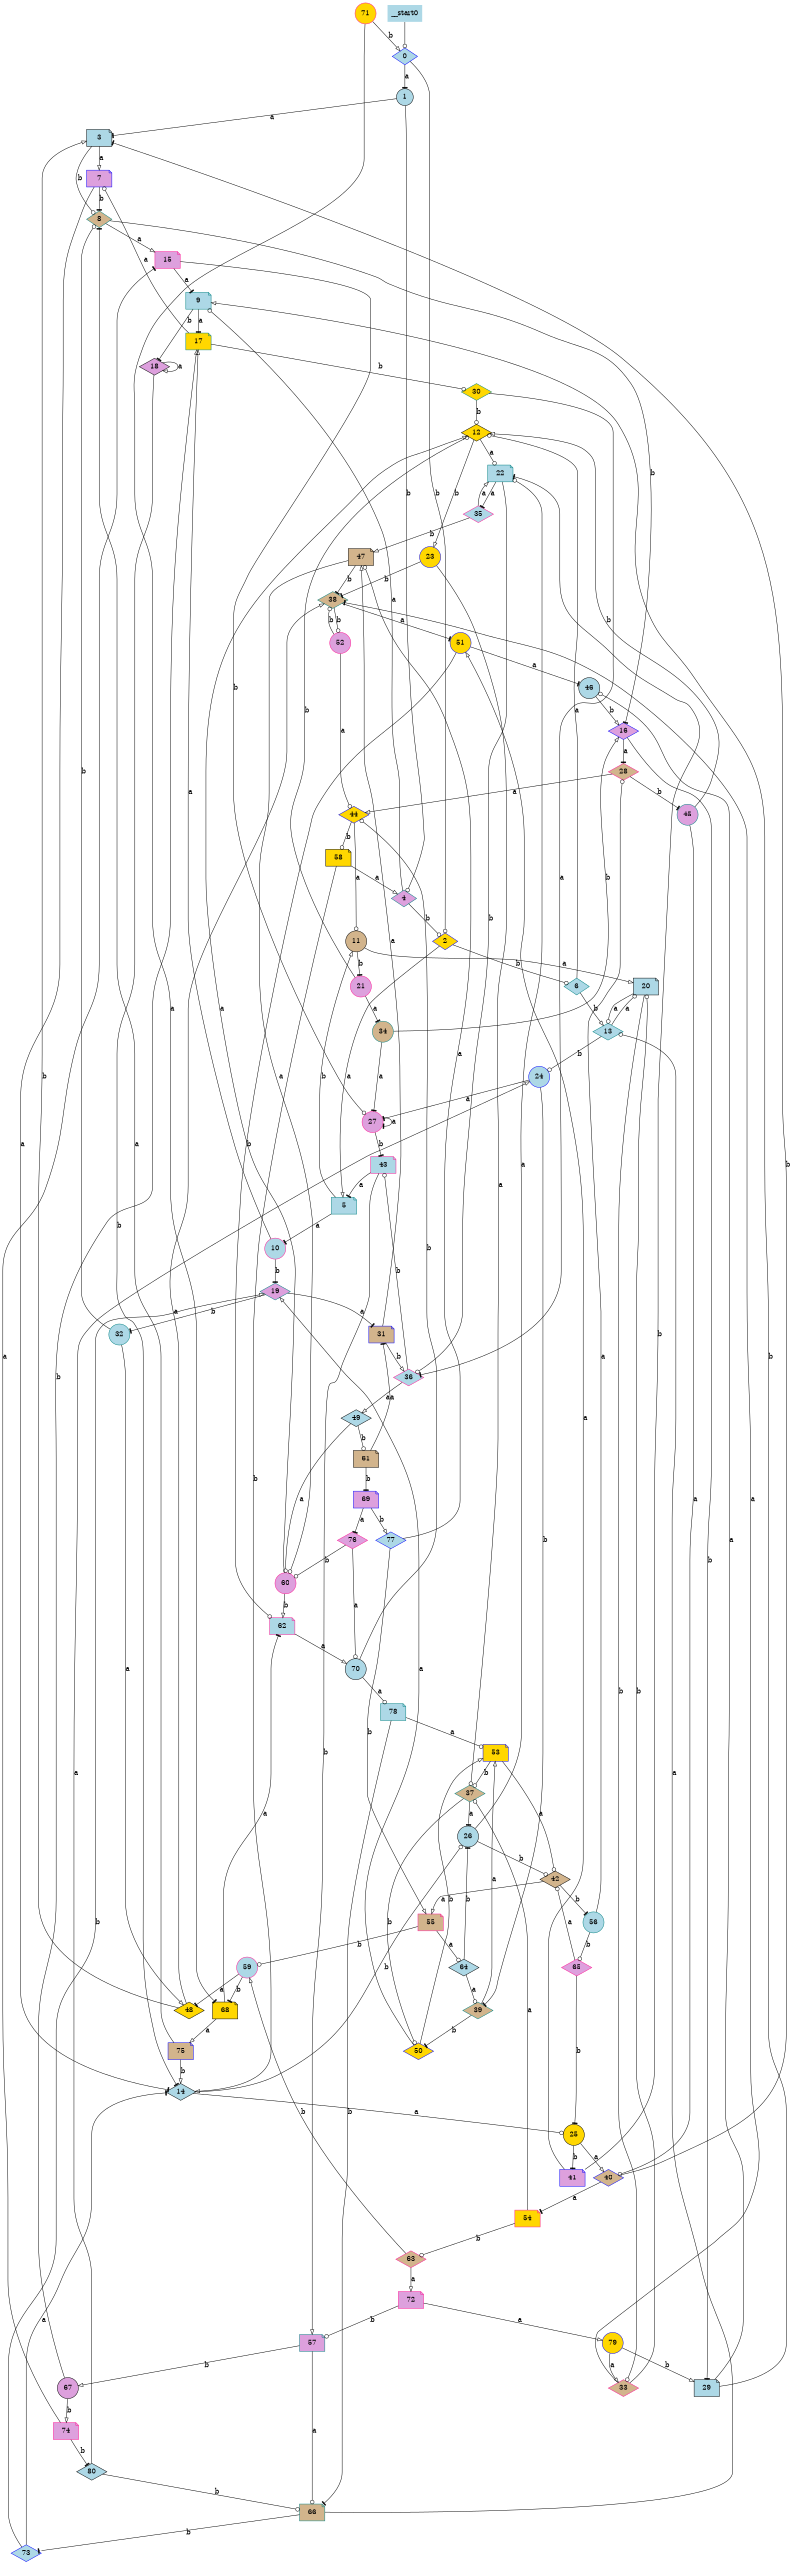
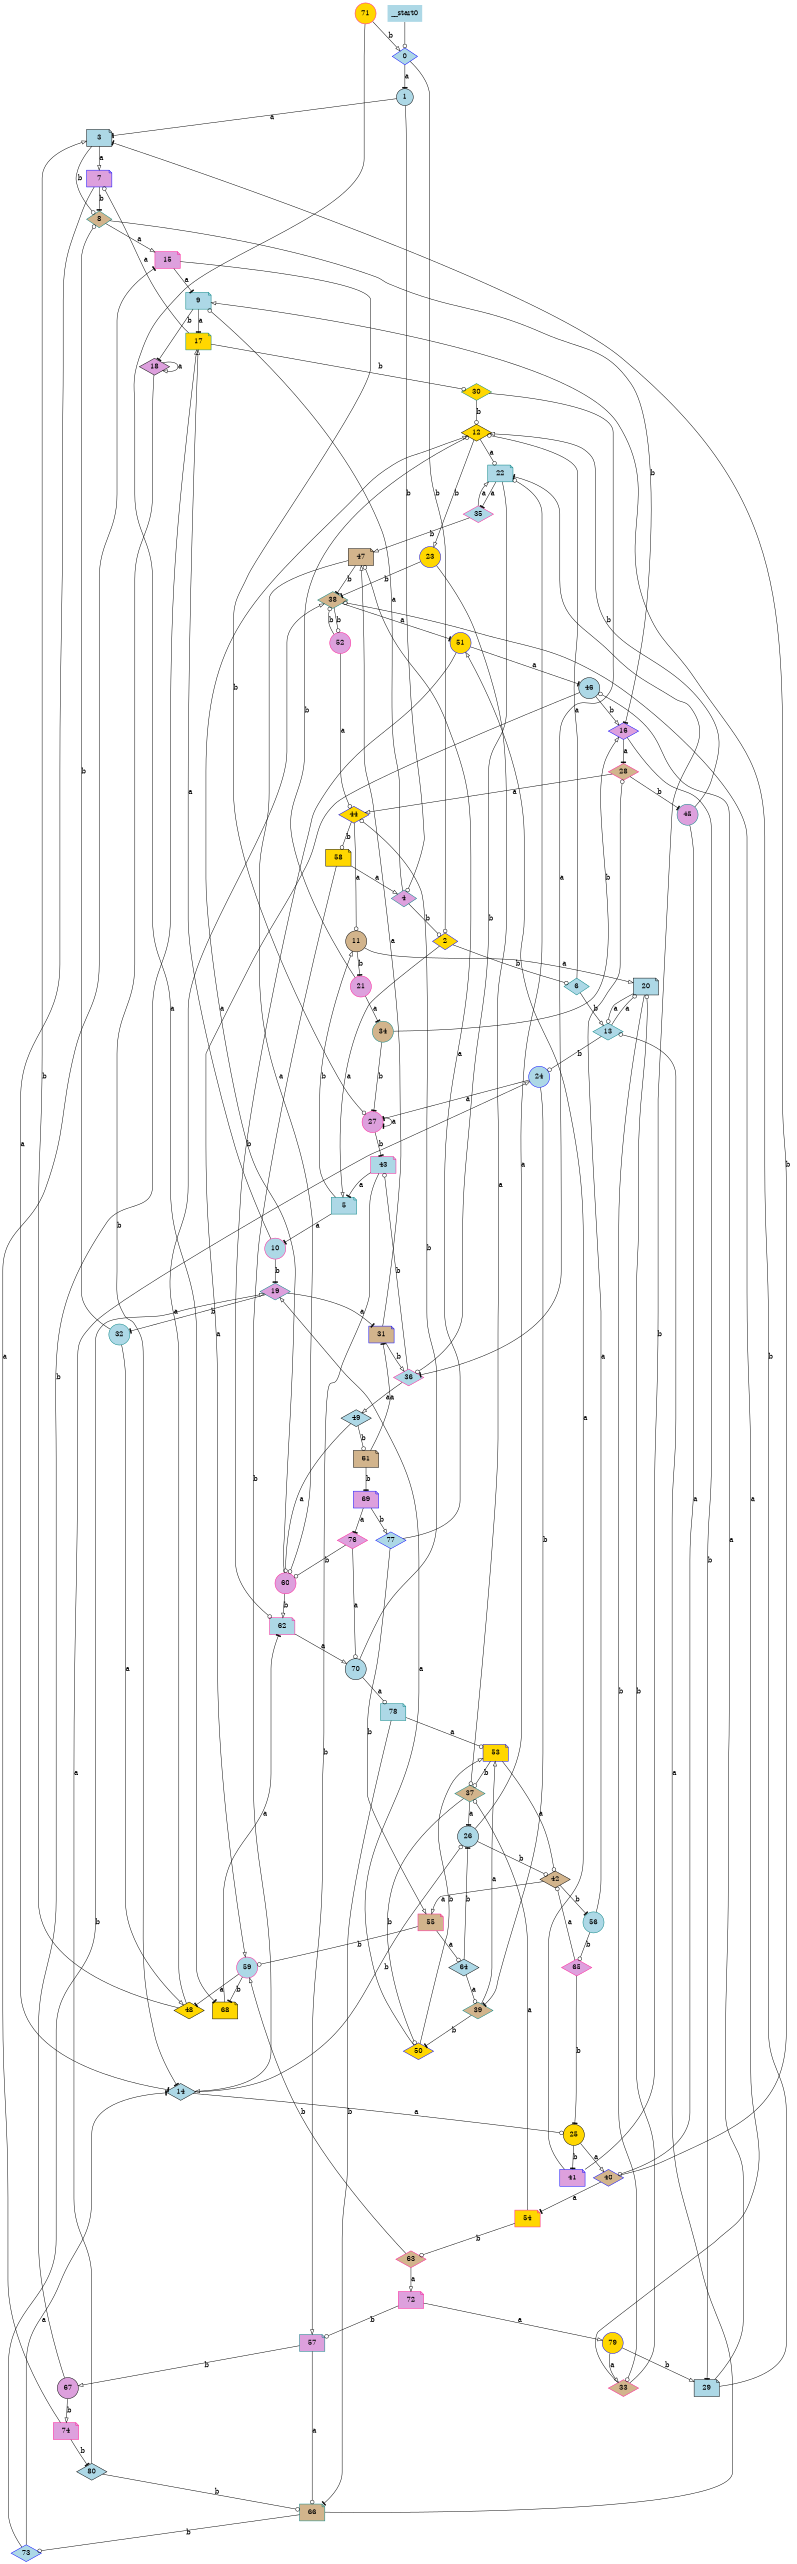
(381, 1077) -> (381, 1077)
none -> (209, 1228)
(750, 1406) -> (750, 1406)
(181, 2051) -> none
(171, 2533) -> (171, 2533)
